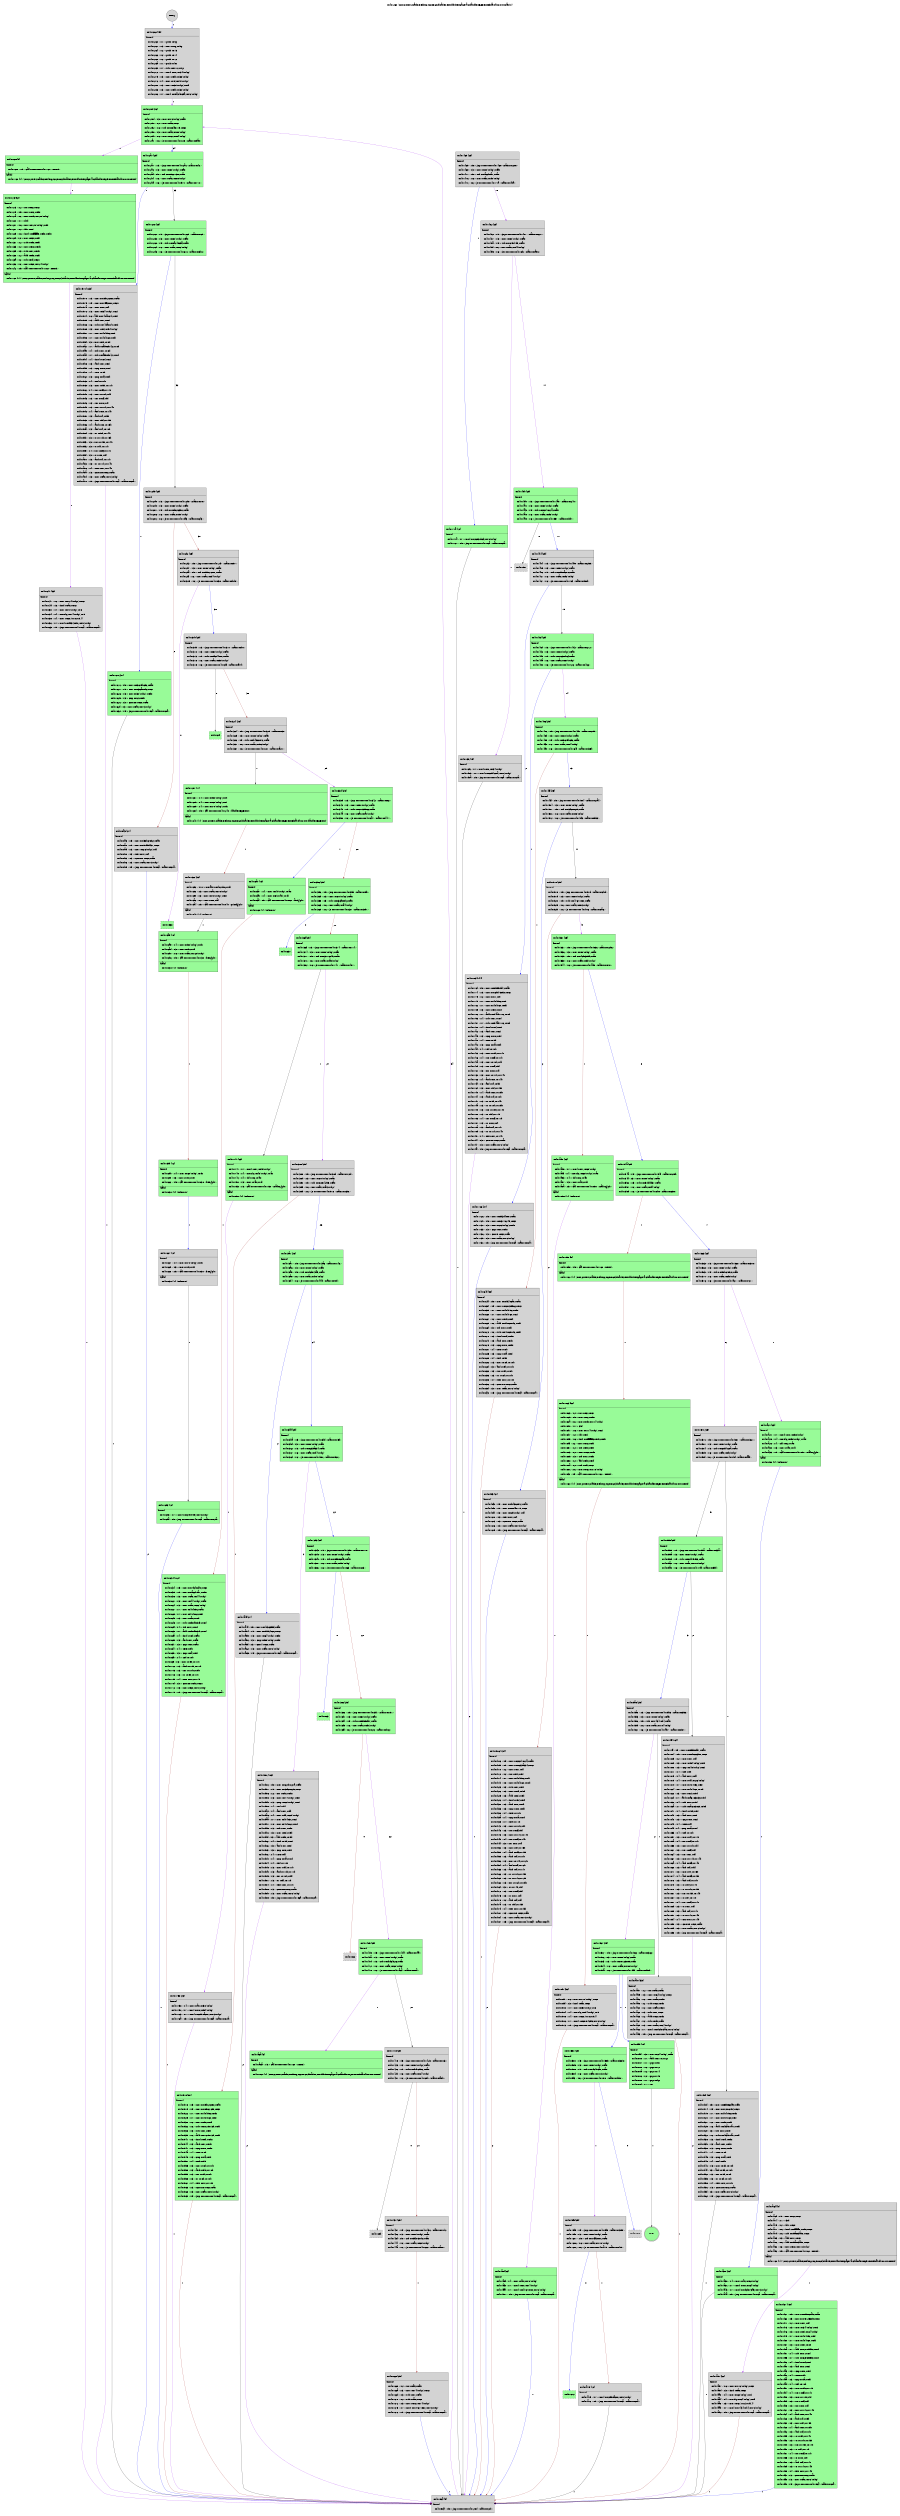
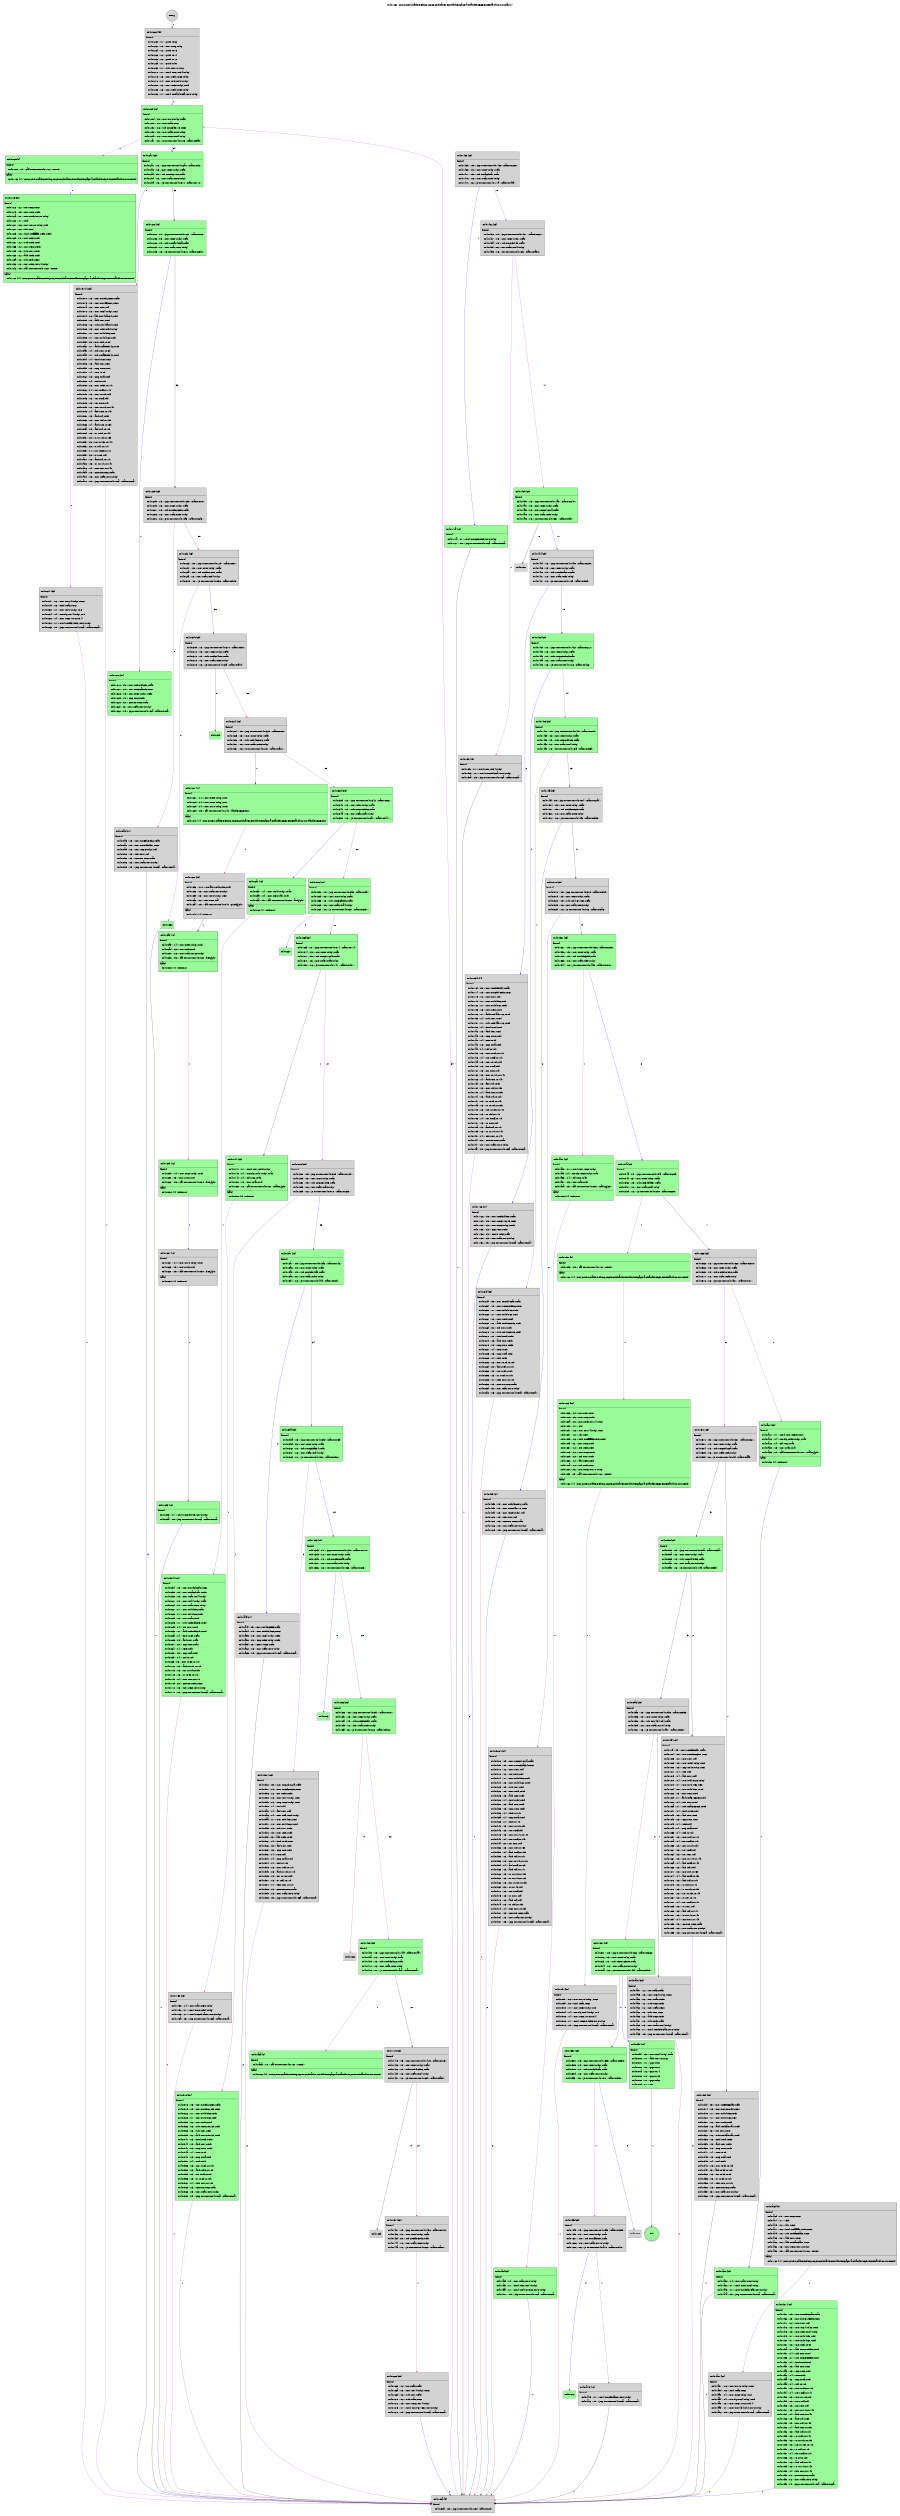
(112, 1751) -> (155, 1844)
(652, 2234) -> (652, 2234)
